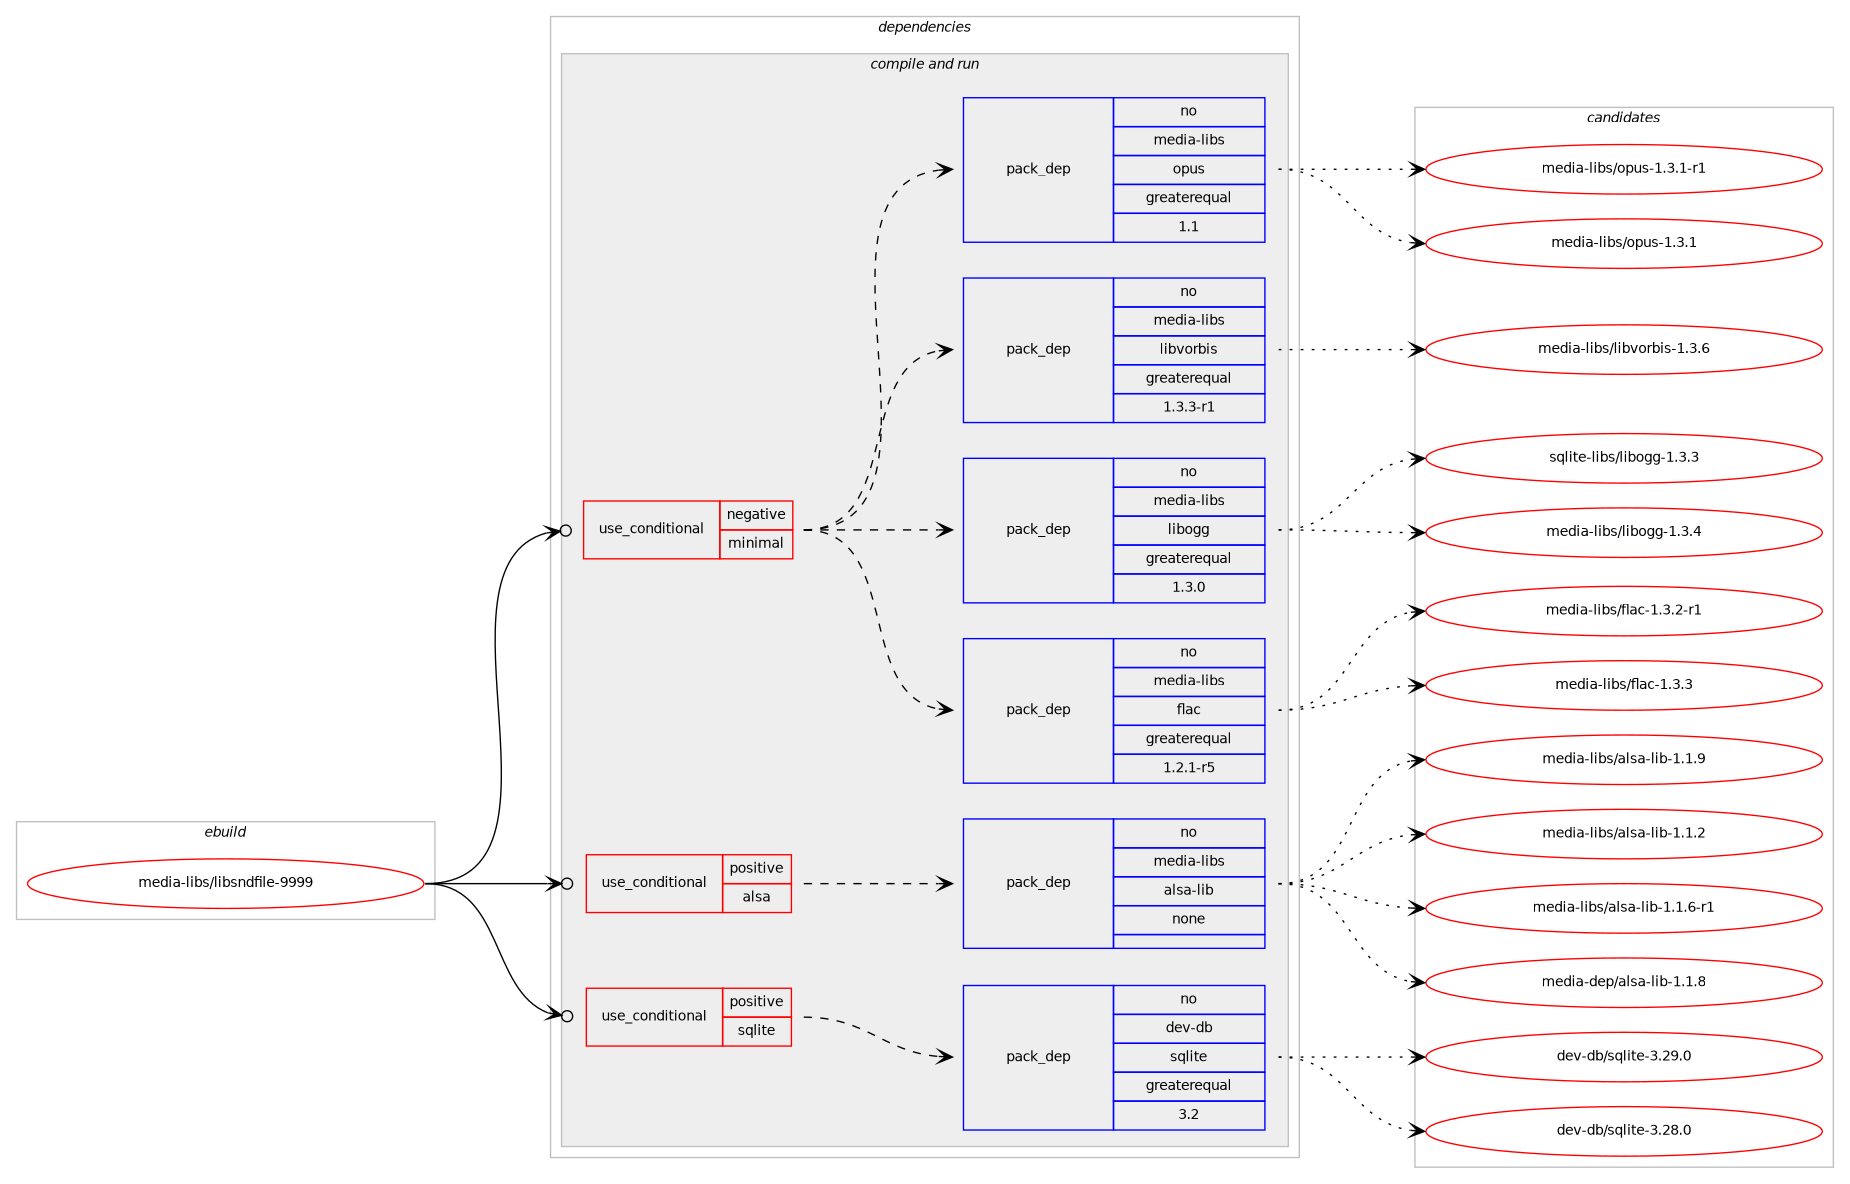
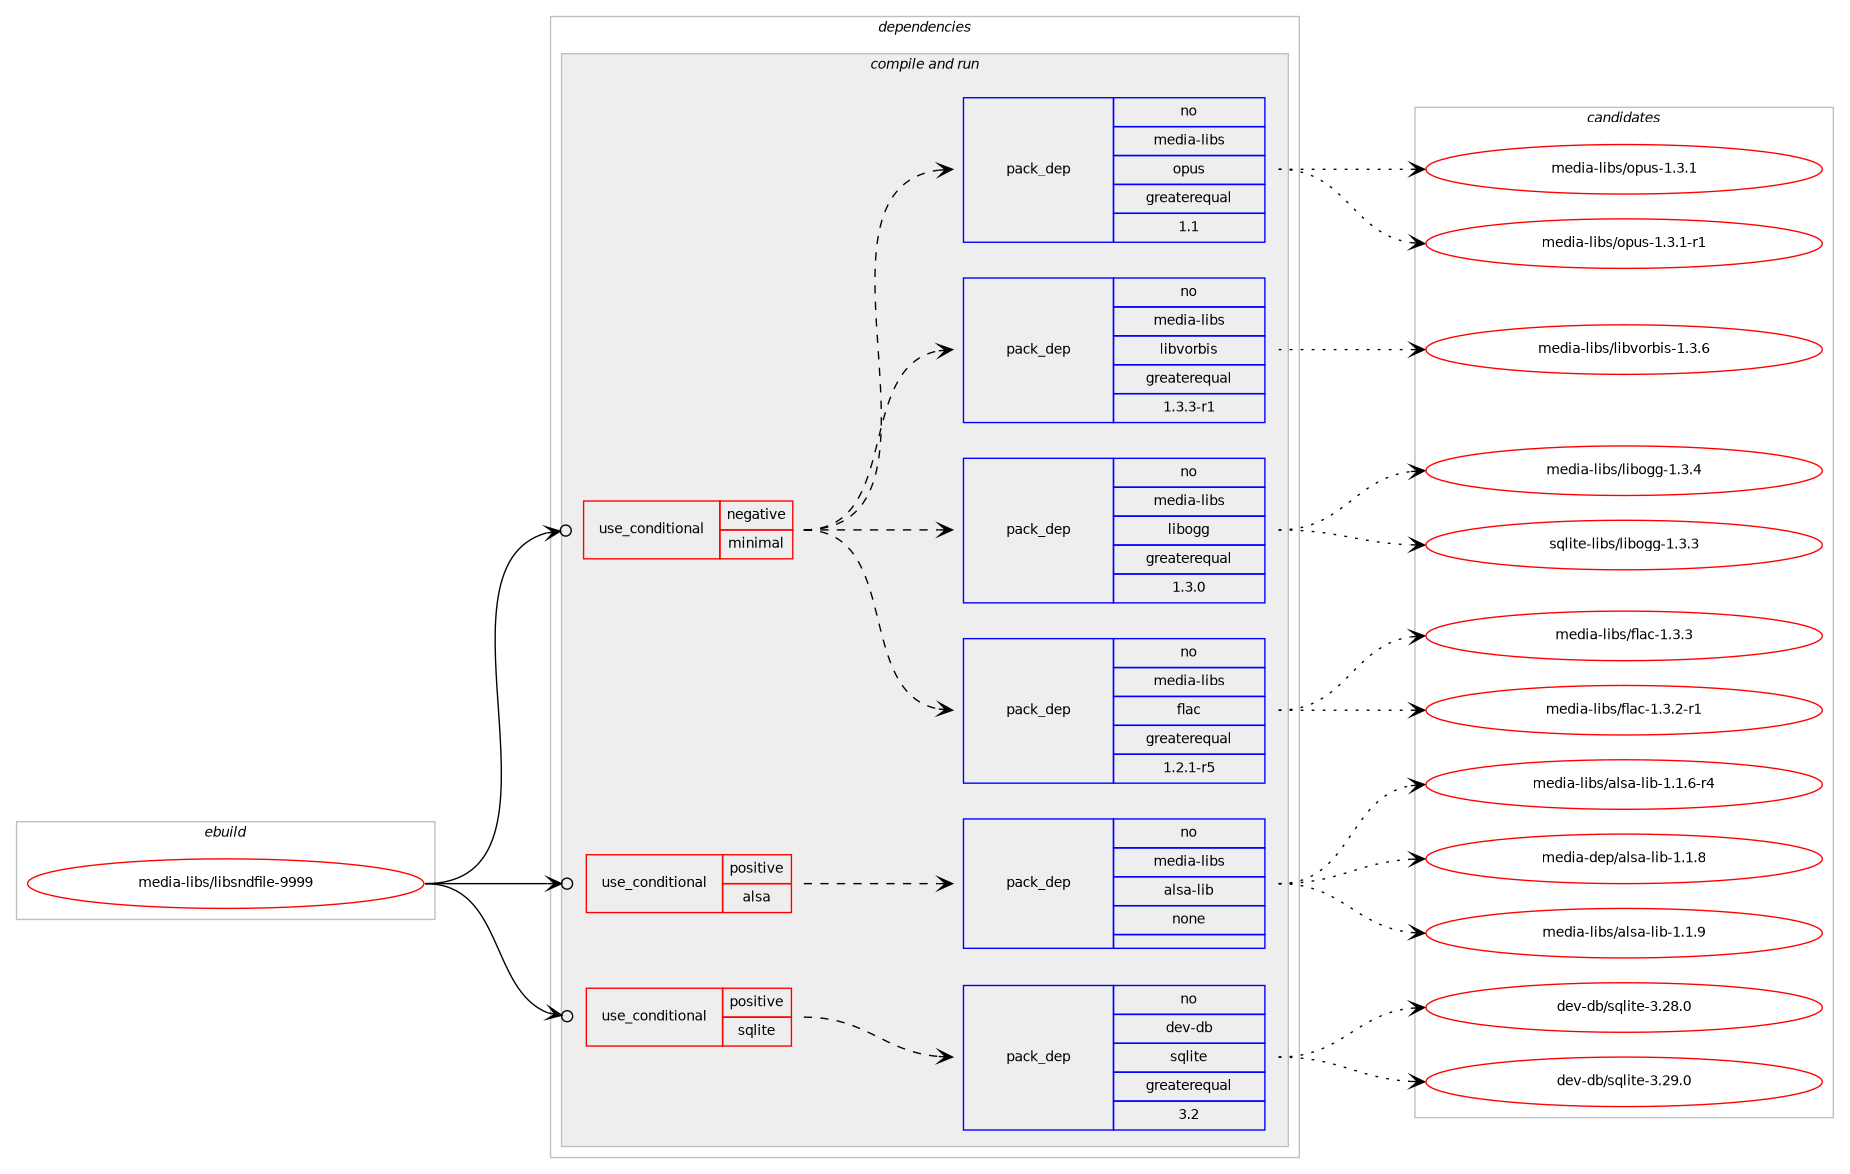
(1624, 834) -> none
(1624, 908) -> (1624, 785)
